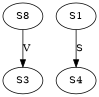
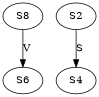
(76, 16) -> (76, 16)
(23, 81) -> (23, 81)
